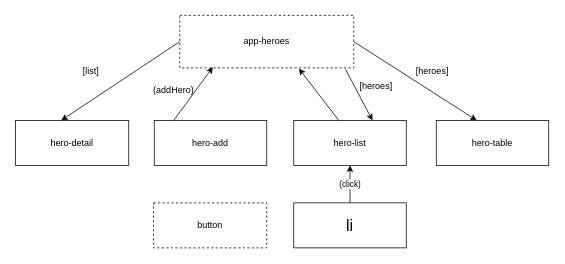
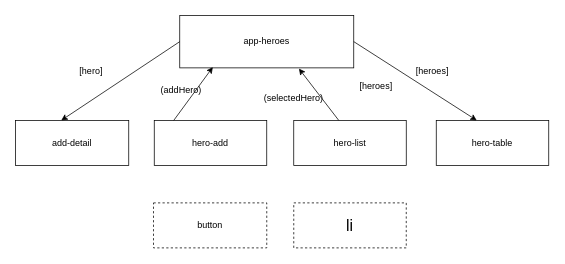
(267, 42) -> (267, 42)
(91, 72) -> (91, 72)
(174, 90) -> (181, 90)
(358, 93) -> none
none -> (294, 98)
(72, 143) -> (72, 143)
(350, 180) -> none
(350, 225) -> (350, 225)
